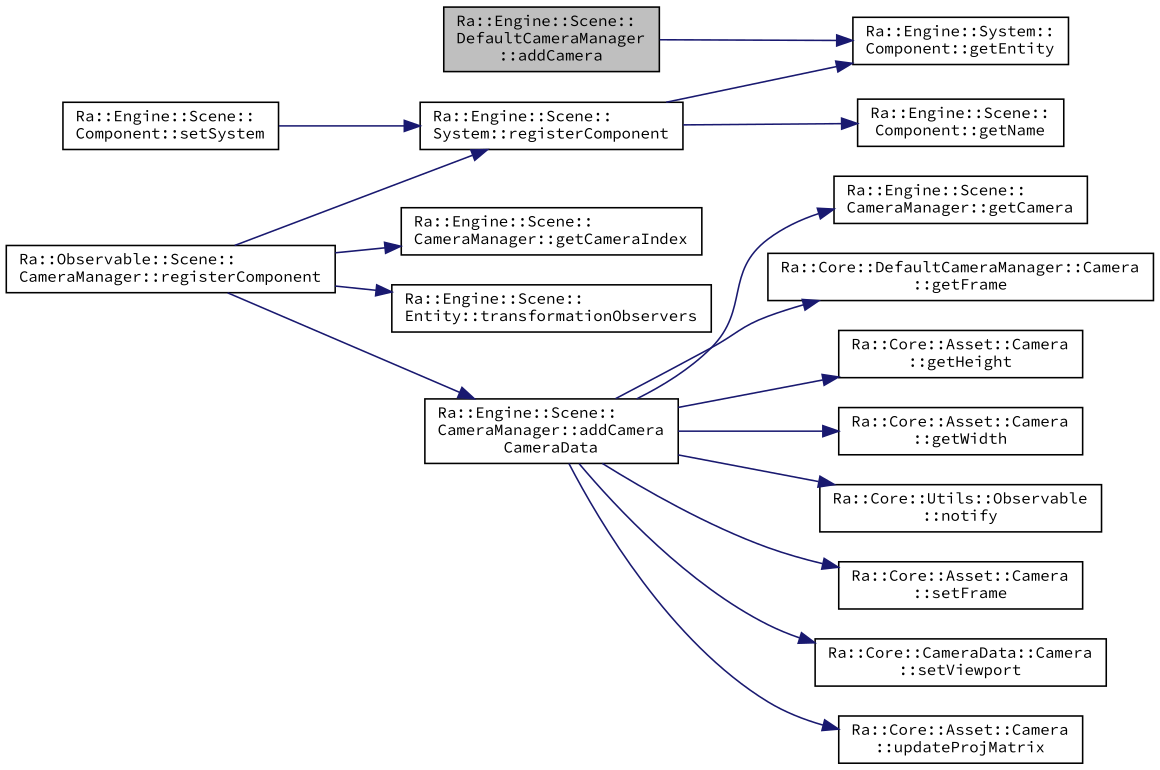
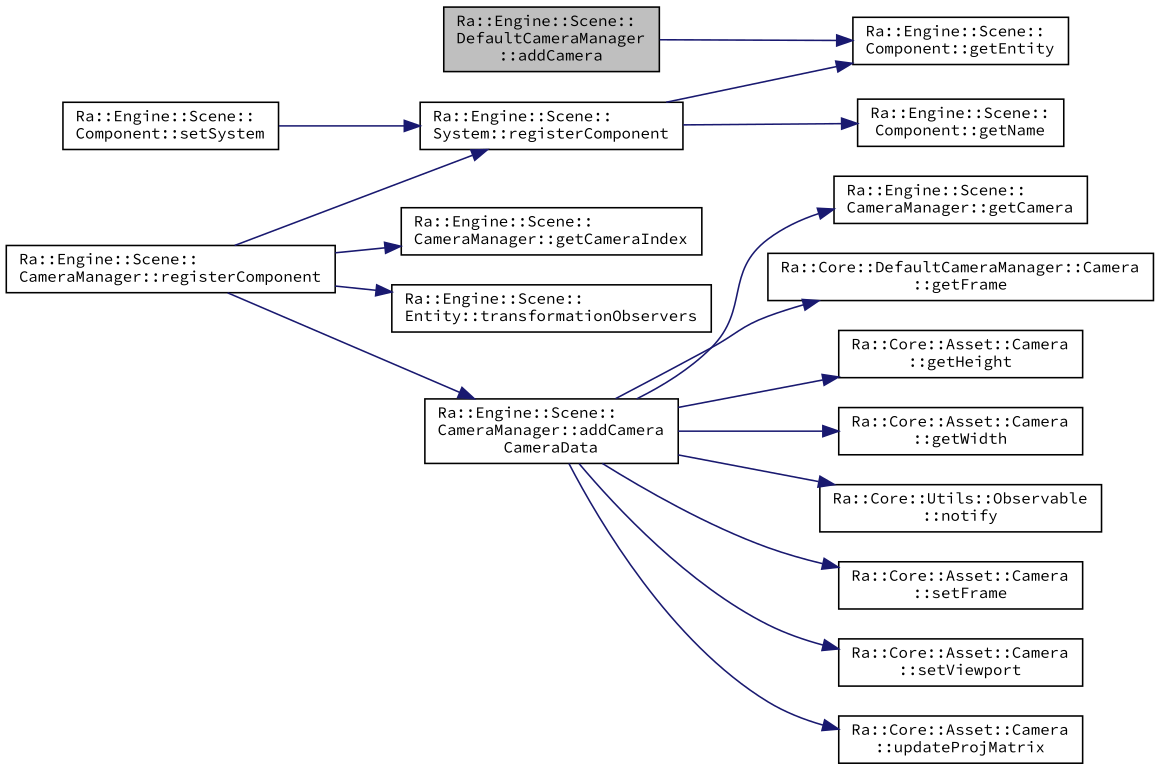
(961, 41) -> (961, 41)
(171, 269) -> (171, 269)
(961, 662) -> (961, 662)
